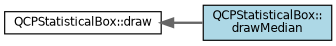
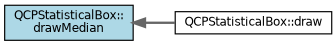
(188, 23) -> (160, 23)
